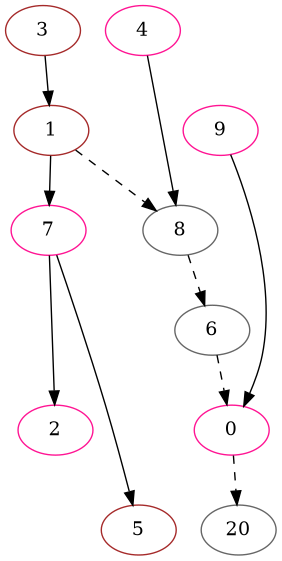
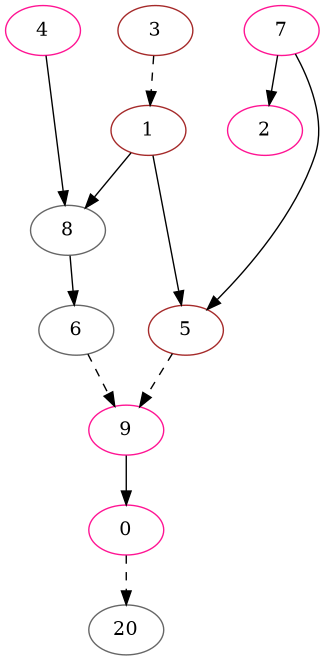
(47, 74) -> (152, 74)
(50, 174) -> (166, 223)
(110, 176) -> (113, 175)
(194, 274) -> (72, 273)
(221, 373) -> (98, 374)
none -> (160, 374)
